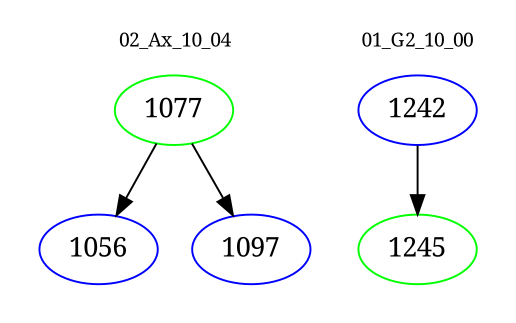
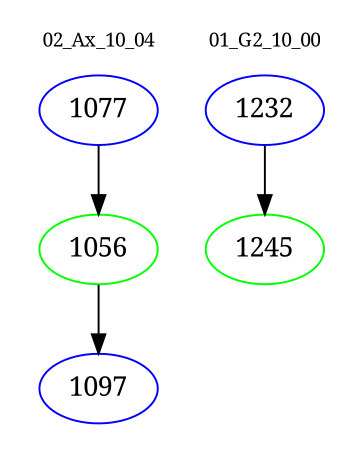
(174, 110) -> (99, 110)
(418, 110) -> (265, 110)
(207, 171) -> (99, 310)
(99, 249) -> (99, 249)
